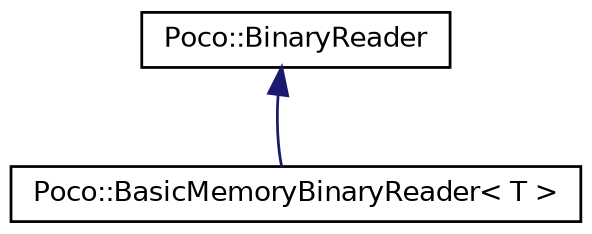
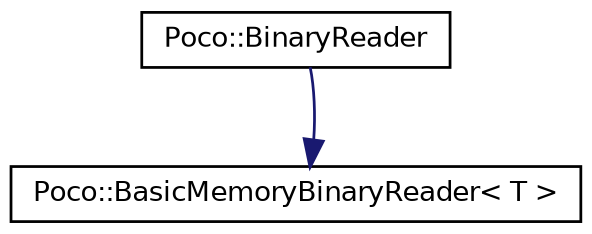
(278, 131) -> (314, 103)
